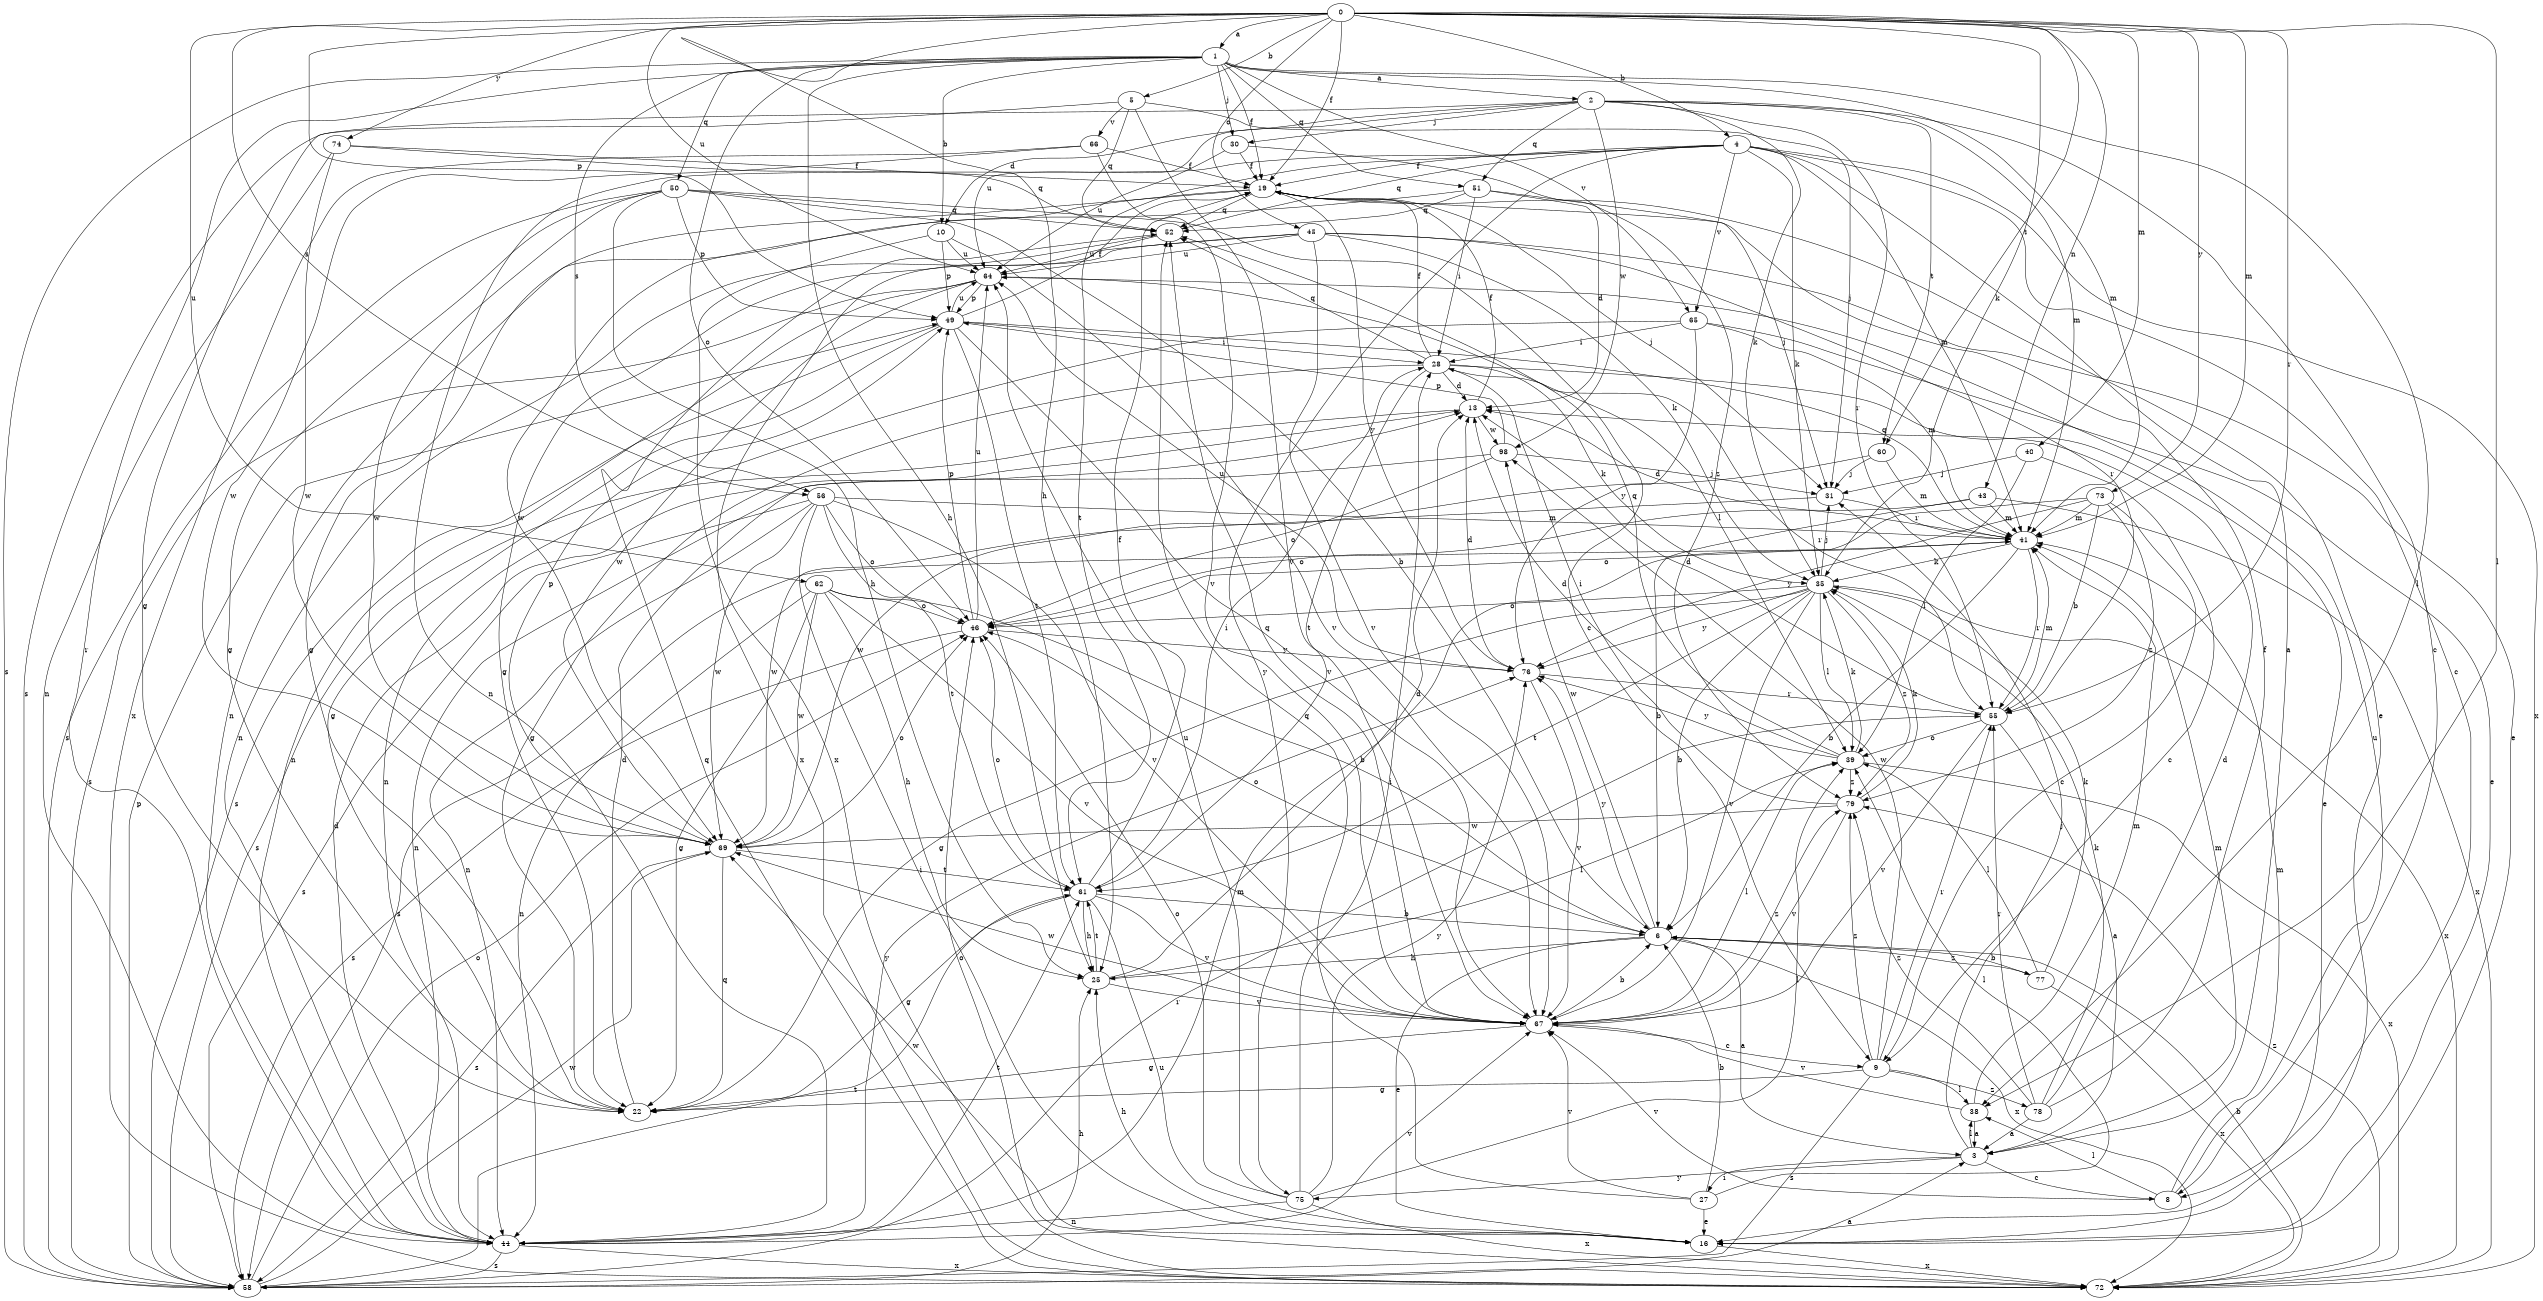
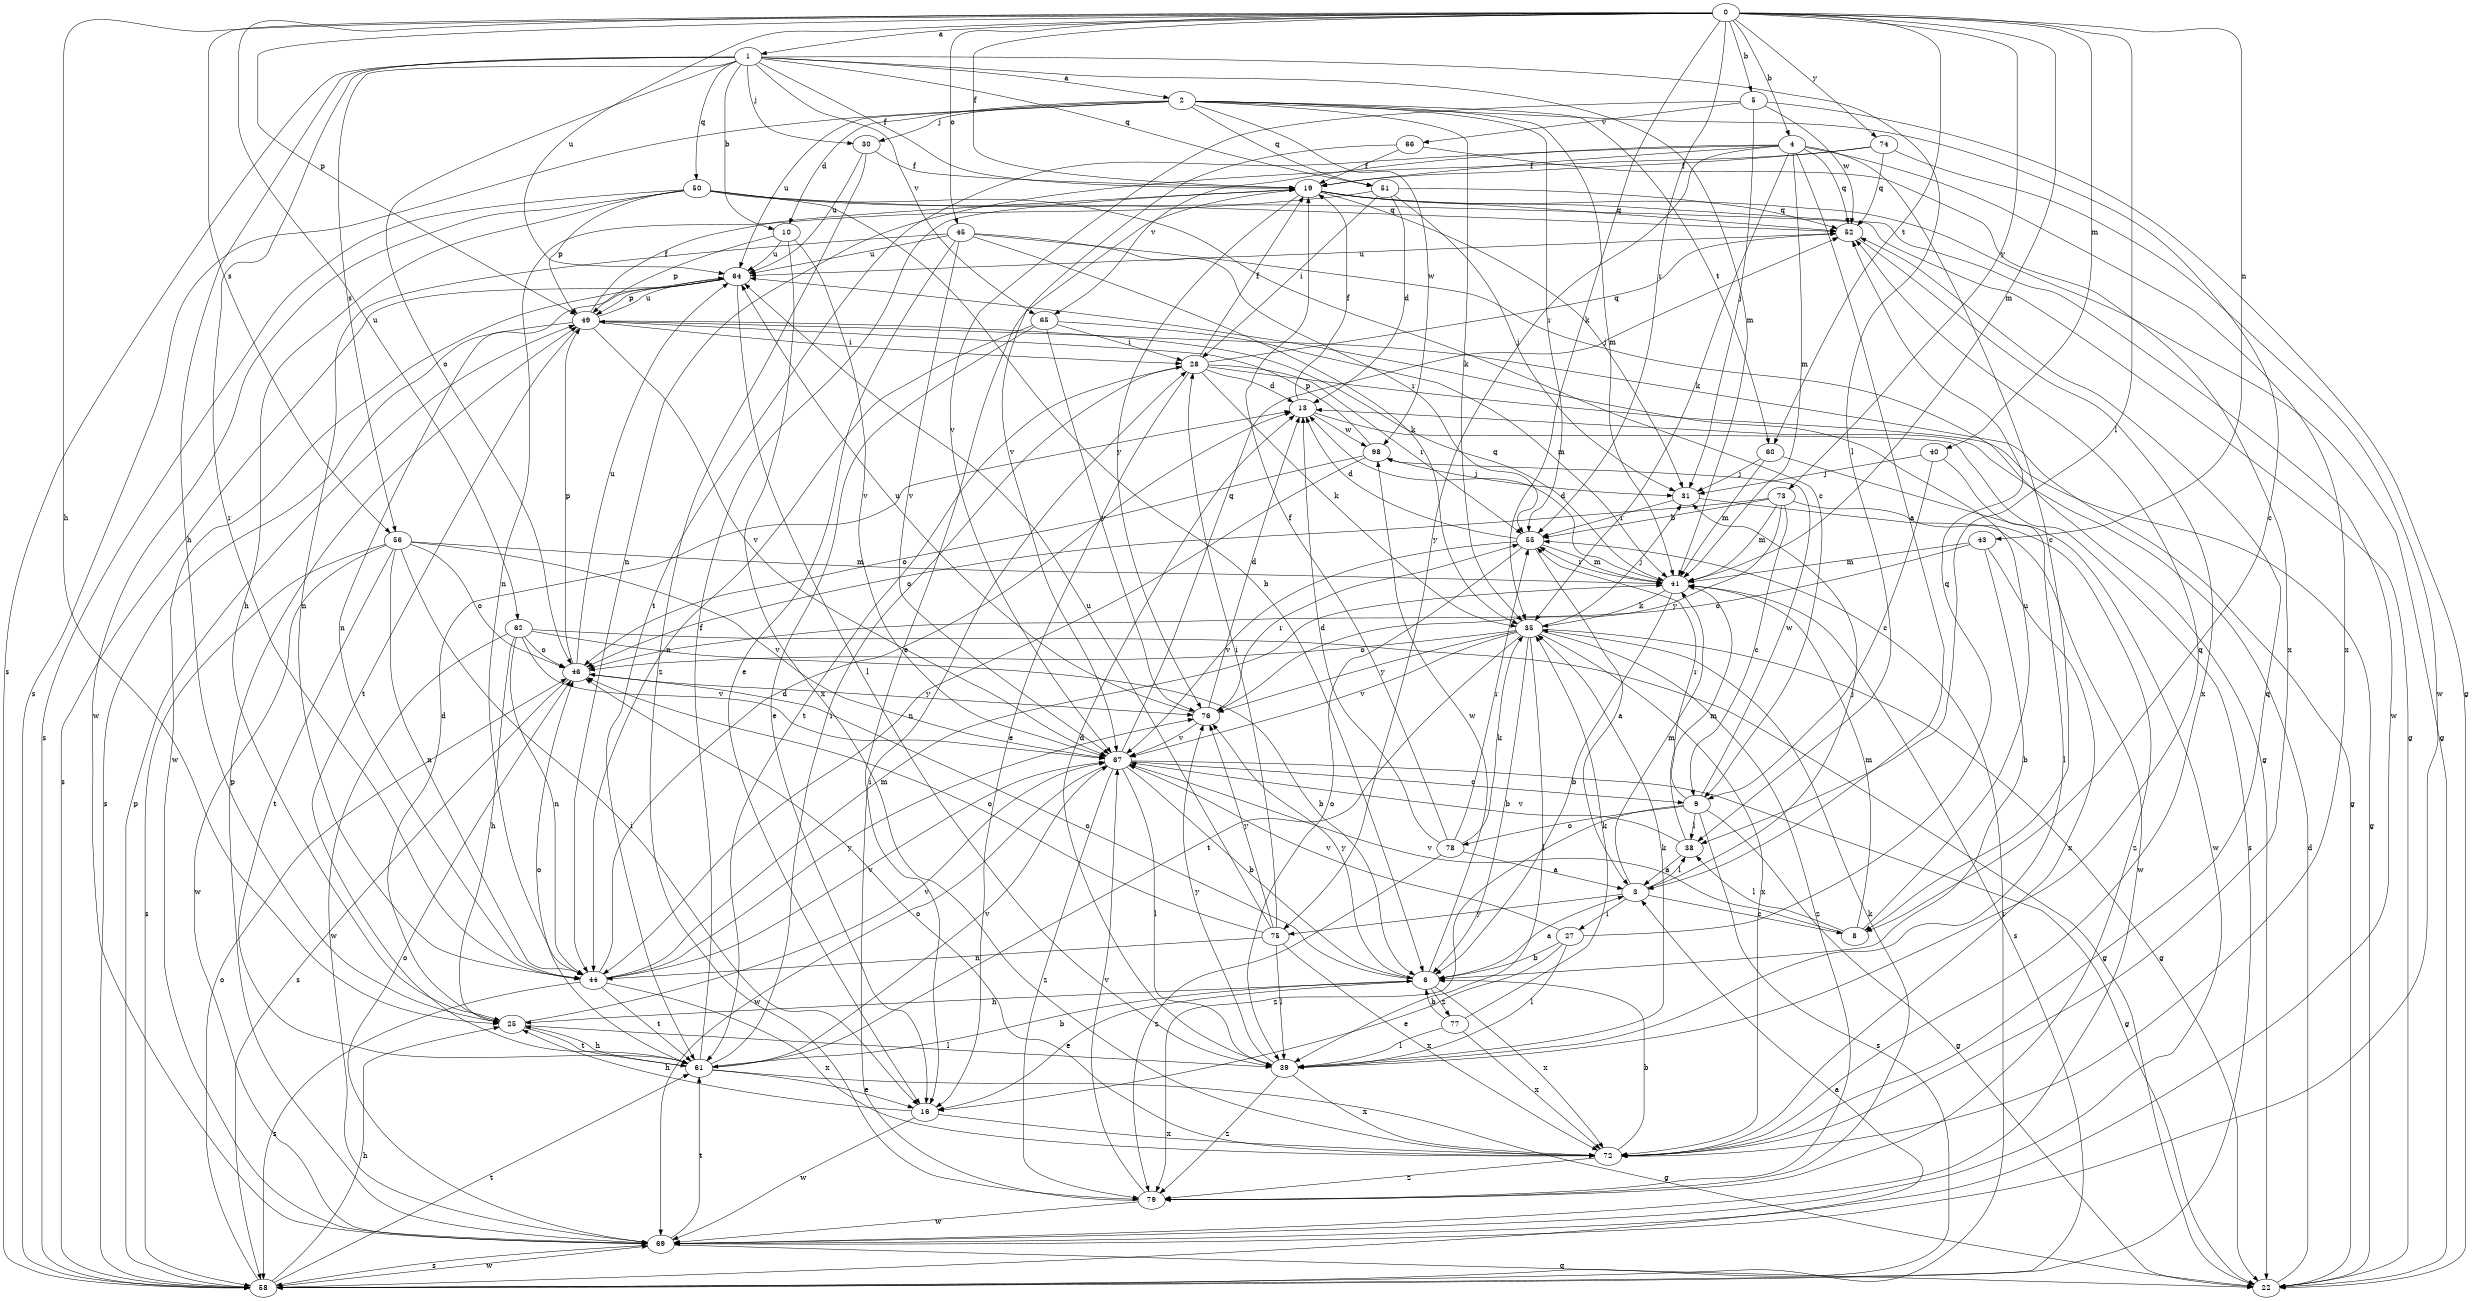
(1110, 167) -> (1847, 167)
(321, 302) -> none
(464, 346) -> none
(1911, 520) -> (1610, 517)
(1162, 1068) -> (867, 1090)
(1993, 1090) -> (1570, 826)
